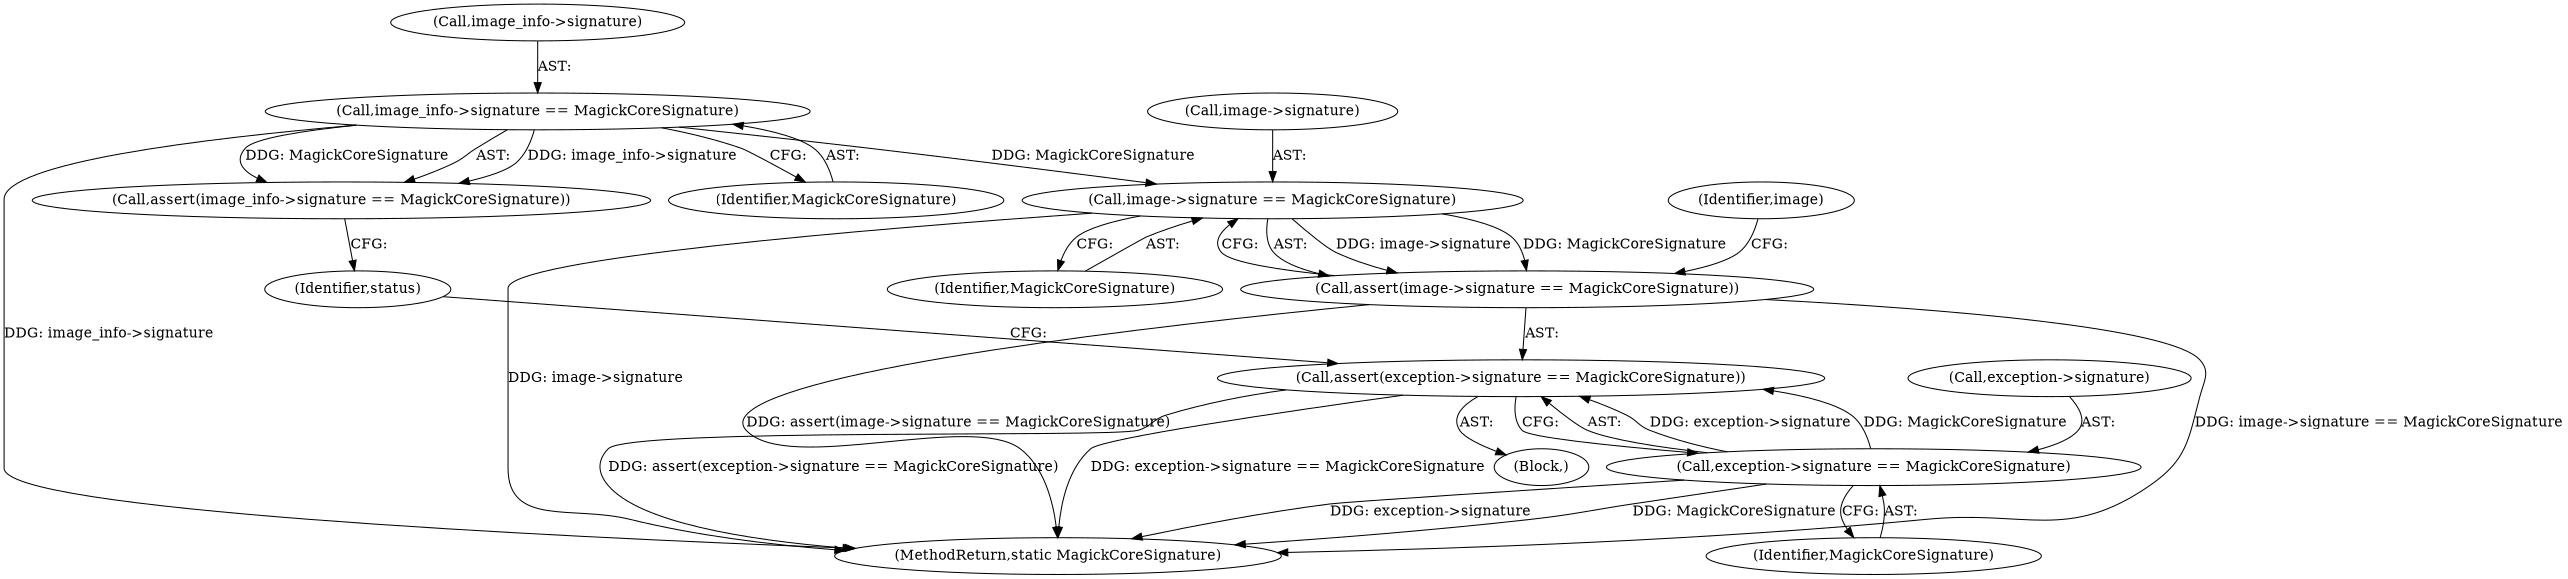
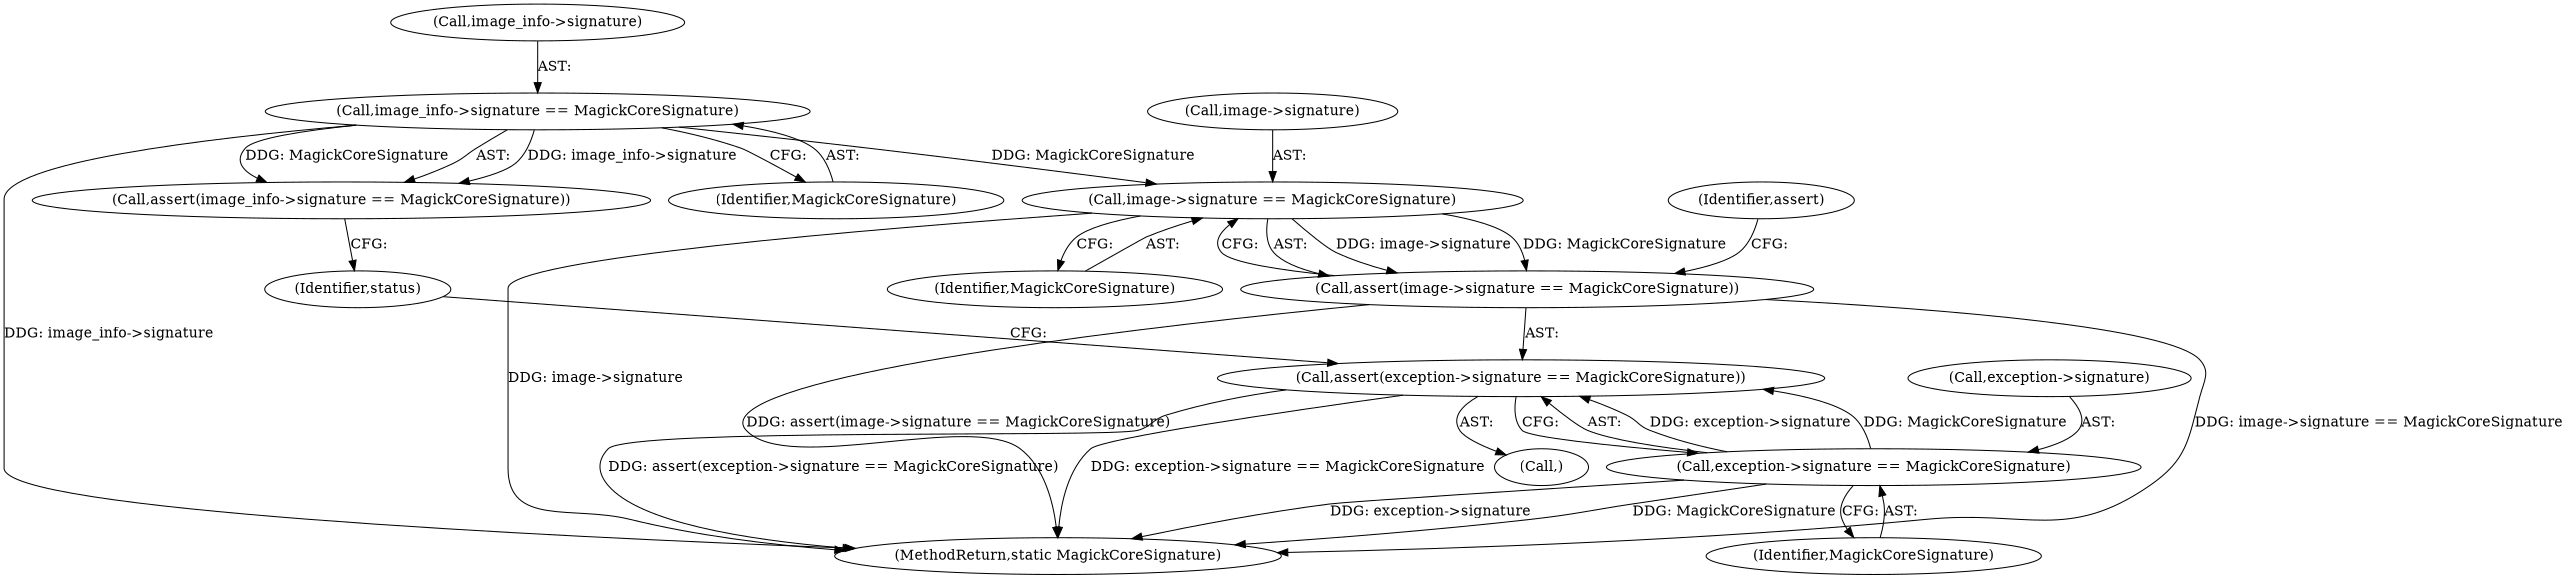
(1761, 200) -> (1761, 200)
(1542, 467) -> (1542, 467)
